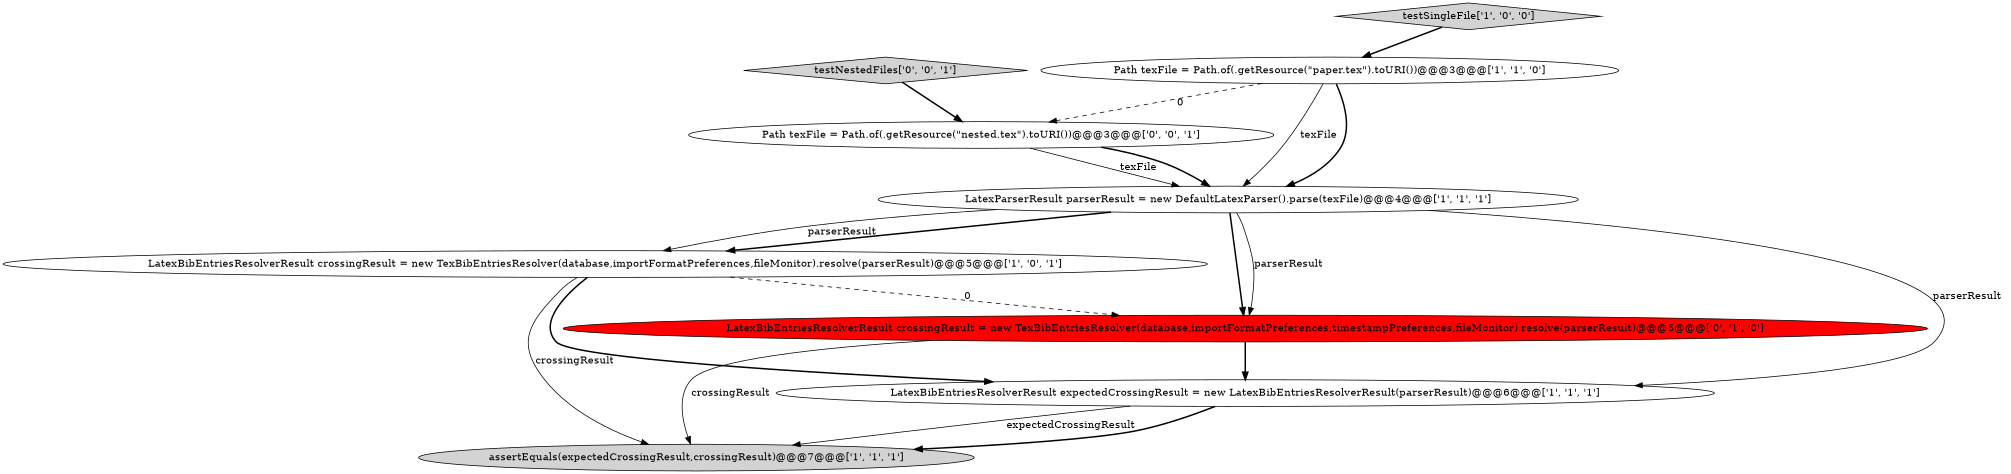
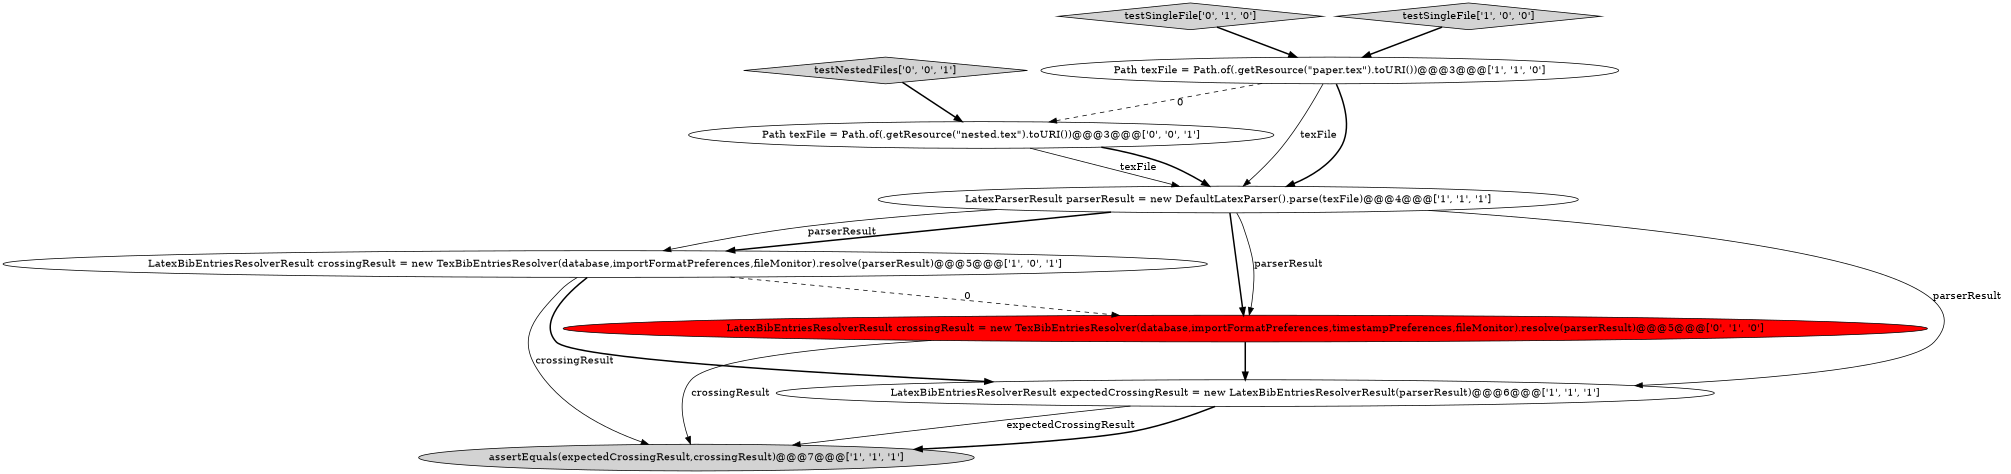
none -> (1190, 16)
